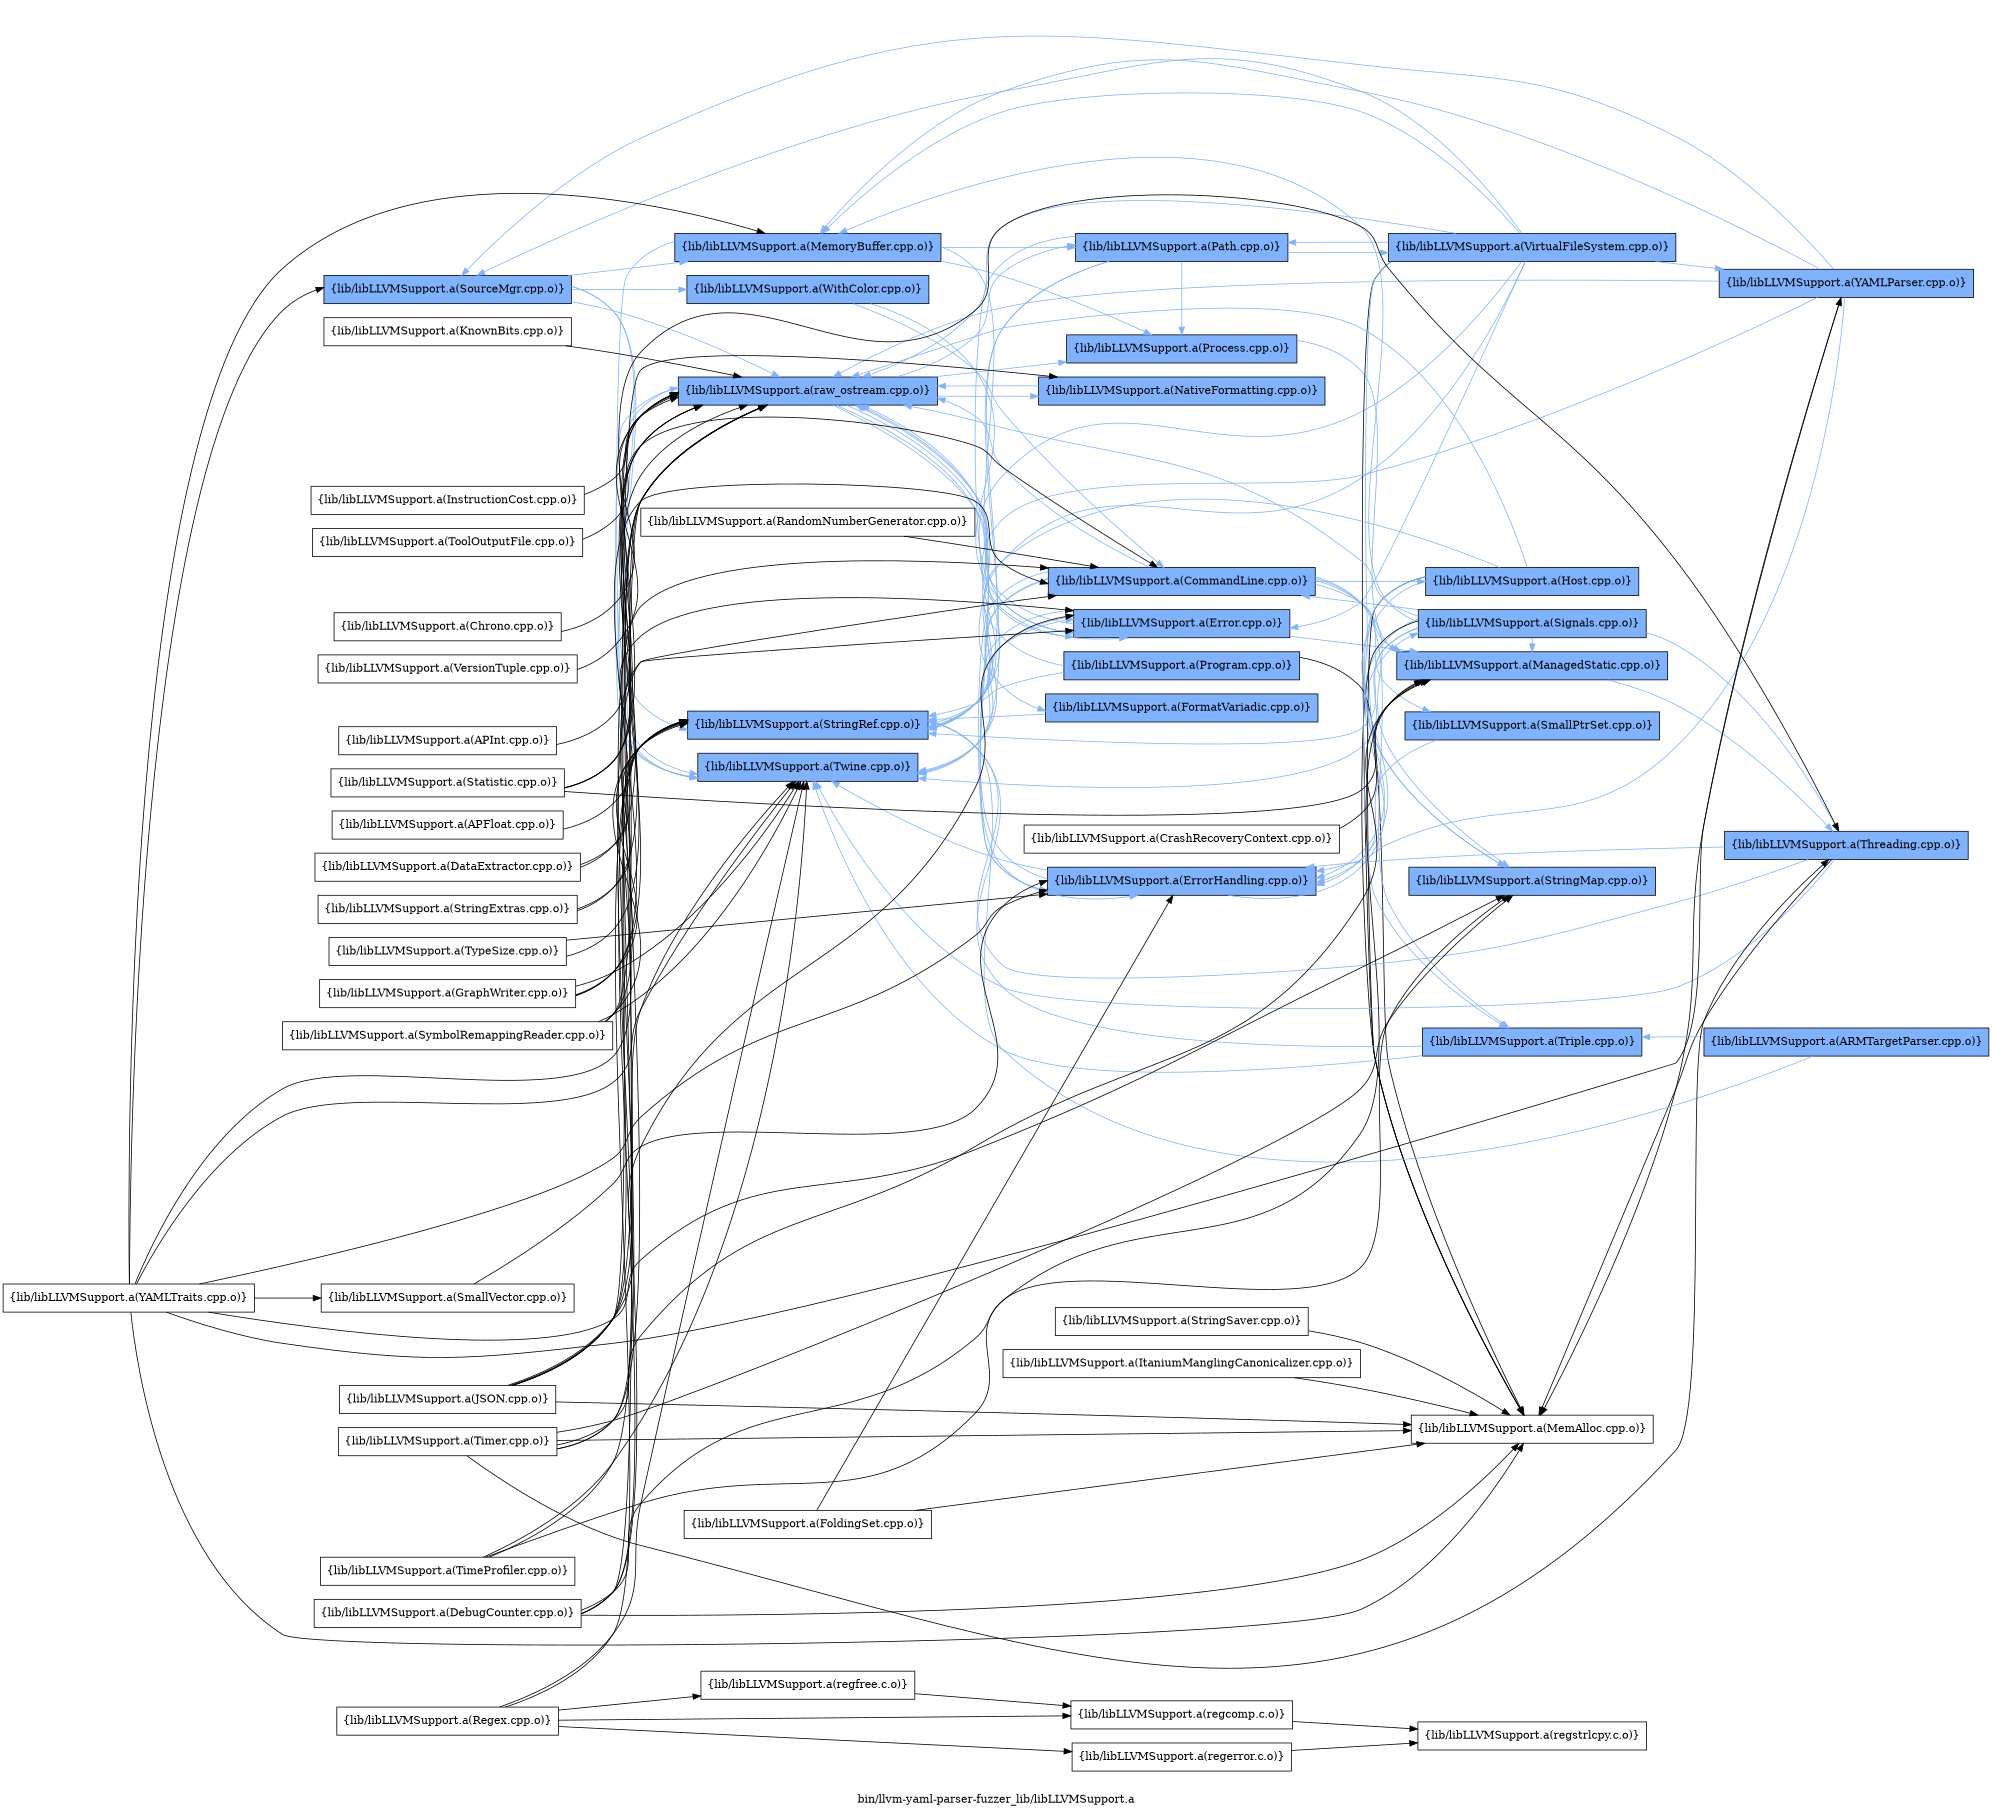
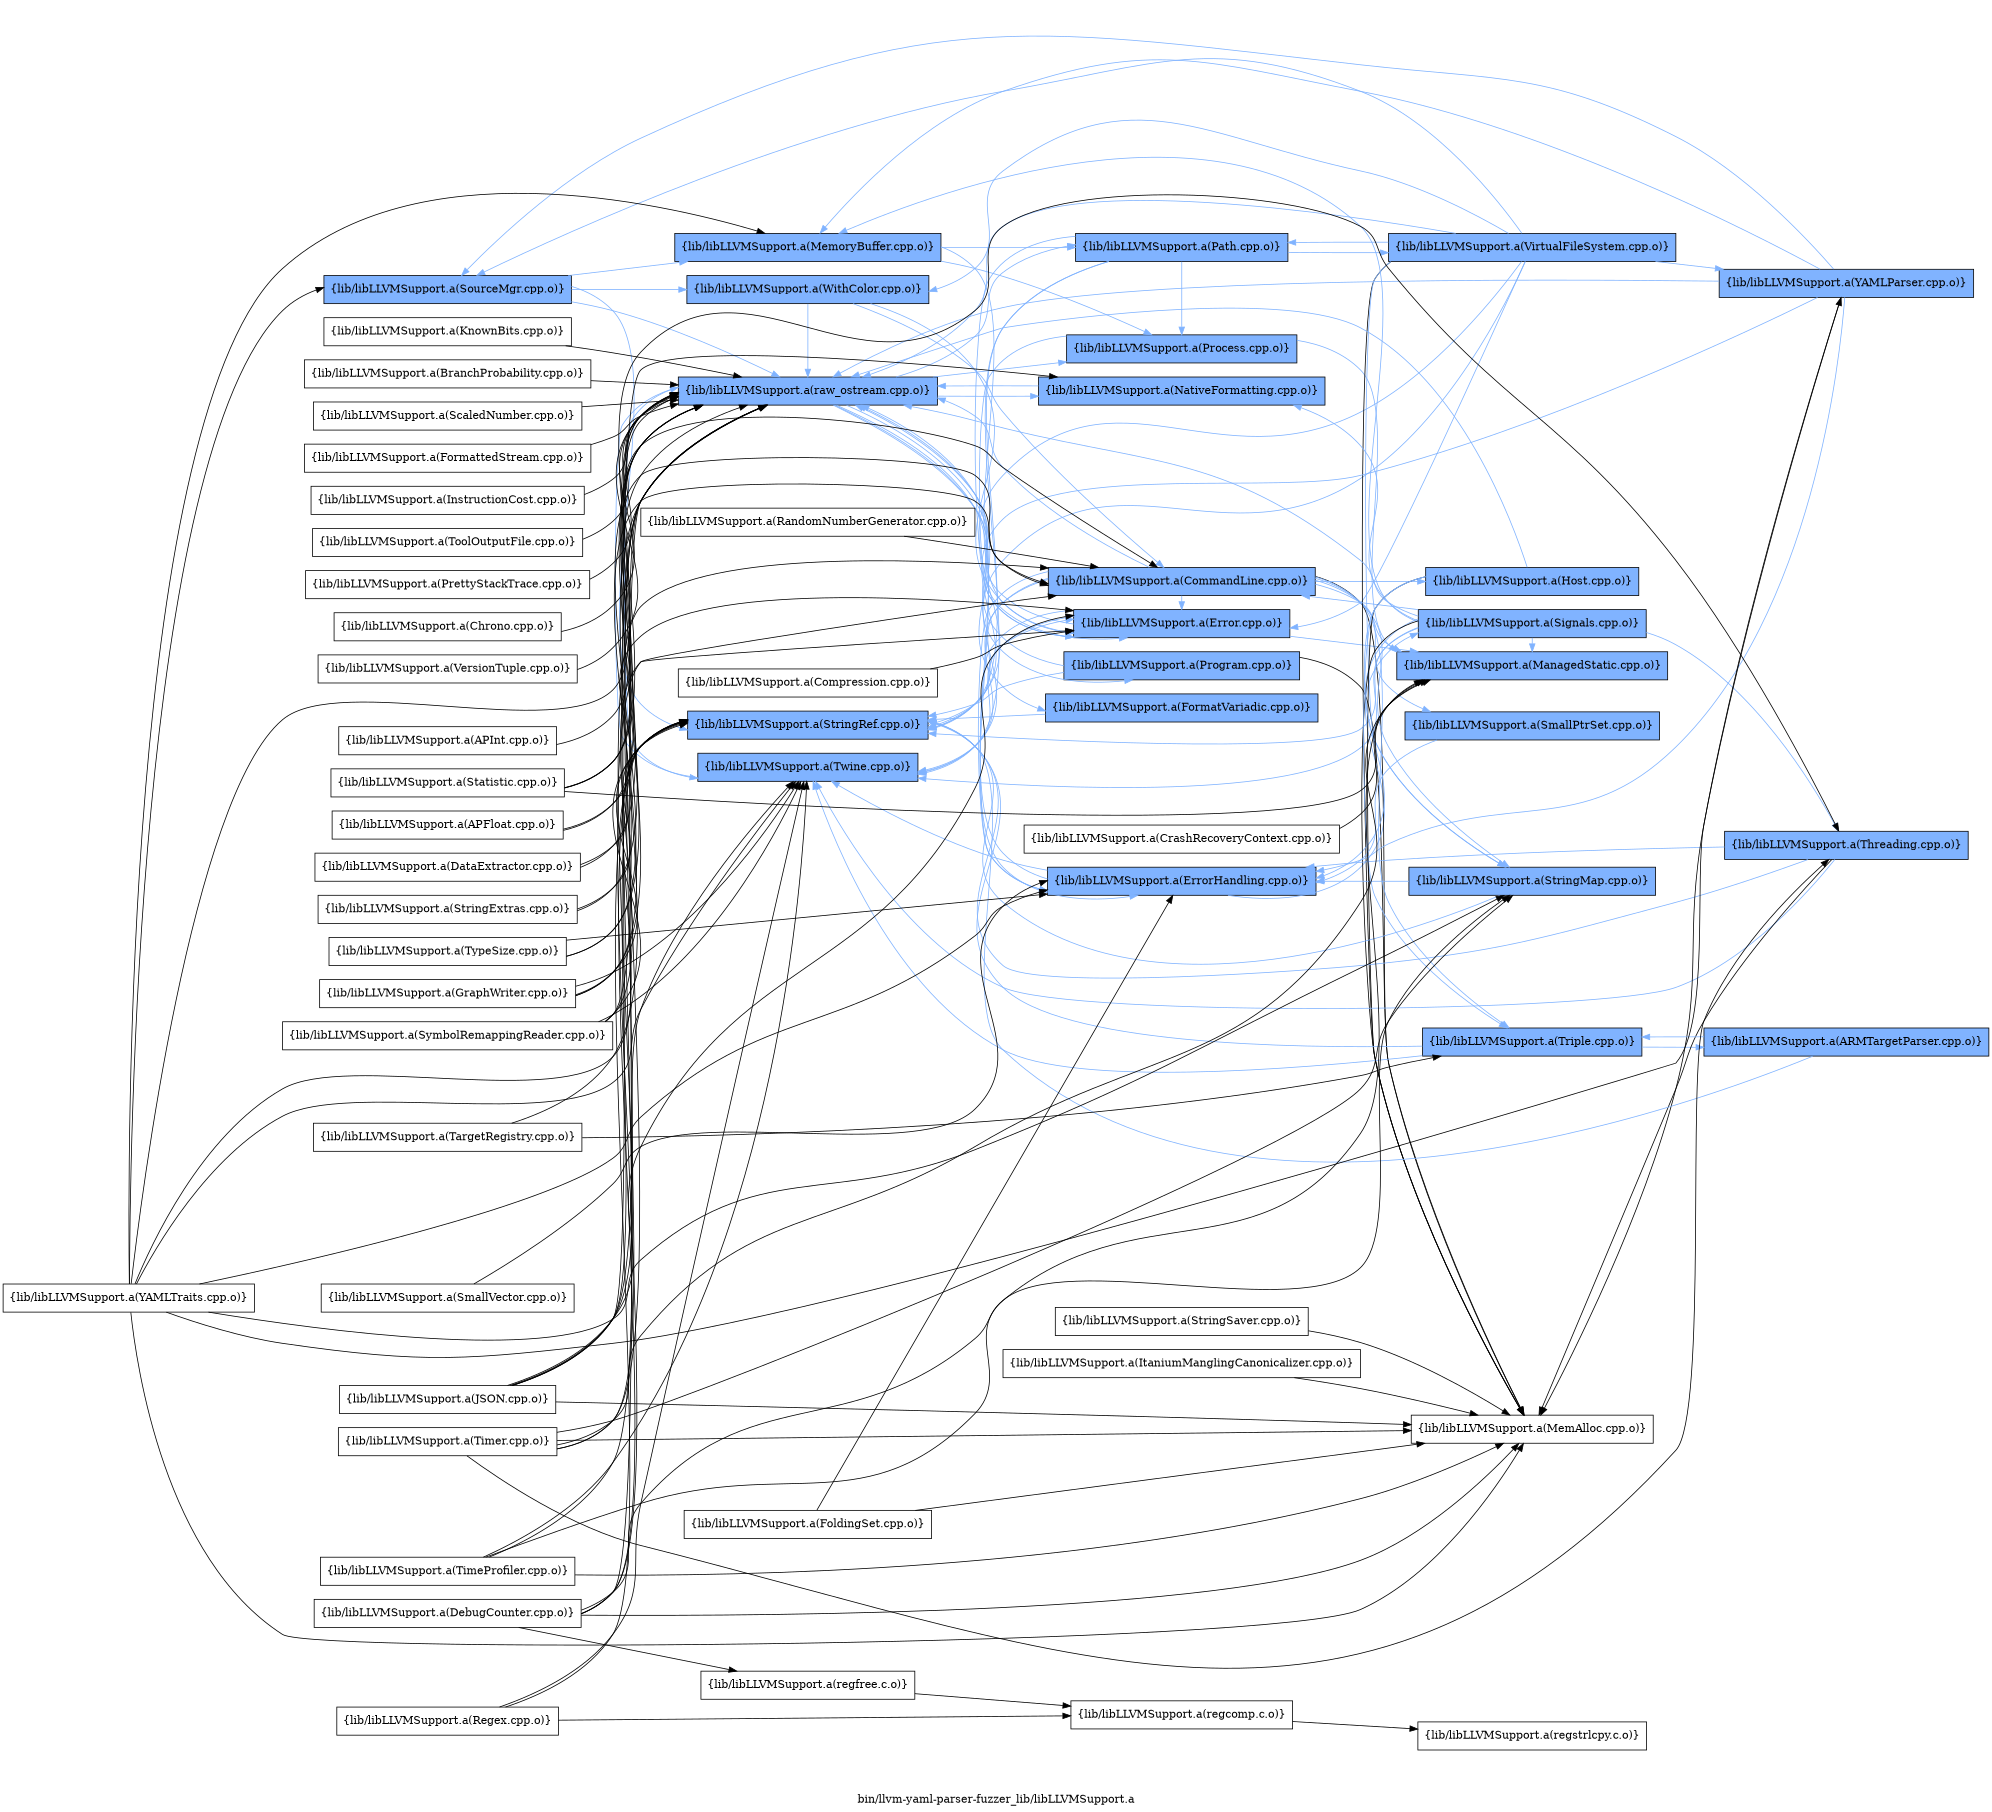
(1177, 93) -> (1184, 125)
none -> (808, 336)
none -> (448, 374)
(618, 395) -> none
none -> (448, 416)
none -> (981, 436)
none -> (1359, 444)
none -> (448, 458)
none -> (693, 463)
(1168, 502) -> (1143, 960)
(626, 532) -> none
none -> (448, 585)
none -> (1182, 599)
none -> (628, 620)
none -> (1005, 654)
none -> (808, 683)
(1375, 732) -> (1358, 881)
(1727, 737) -> none
none -> (1385, 990)
none -> (1669, 1047)
none -> (448, 1137)
(284, 1298) -> (310, 707)
none -> (1043, 1554)
(626, 1703) -> (634, 1651)
(1182, 1757) -> none
